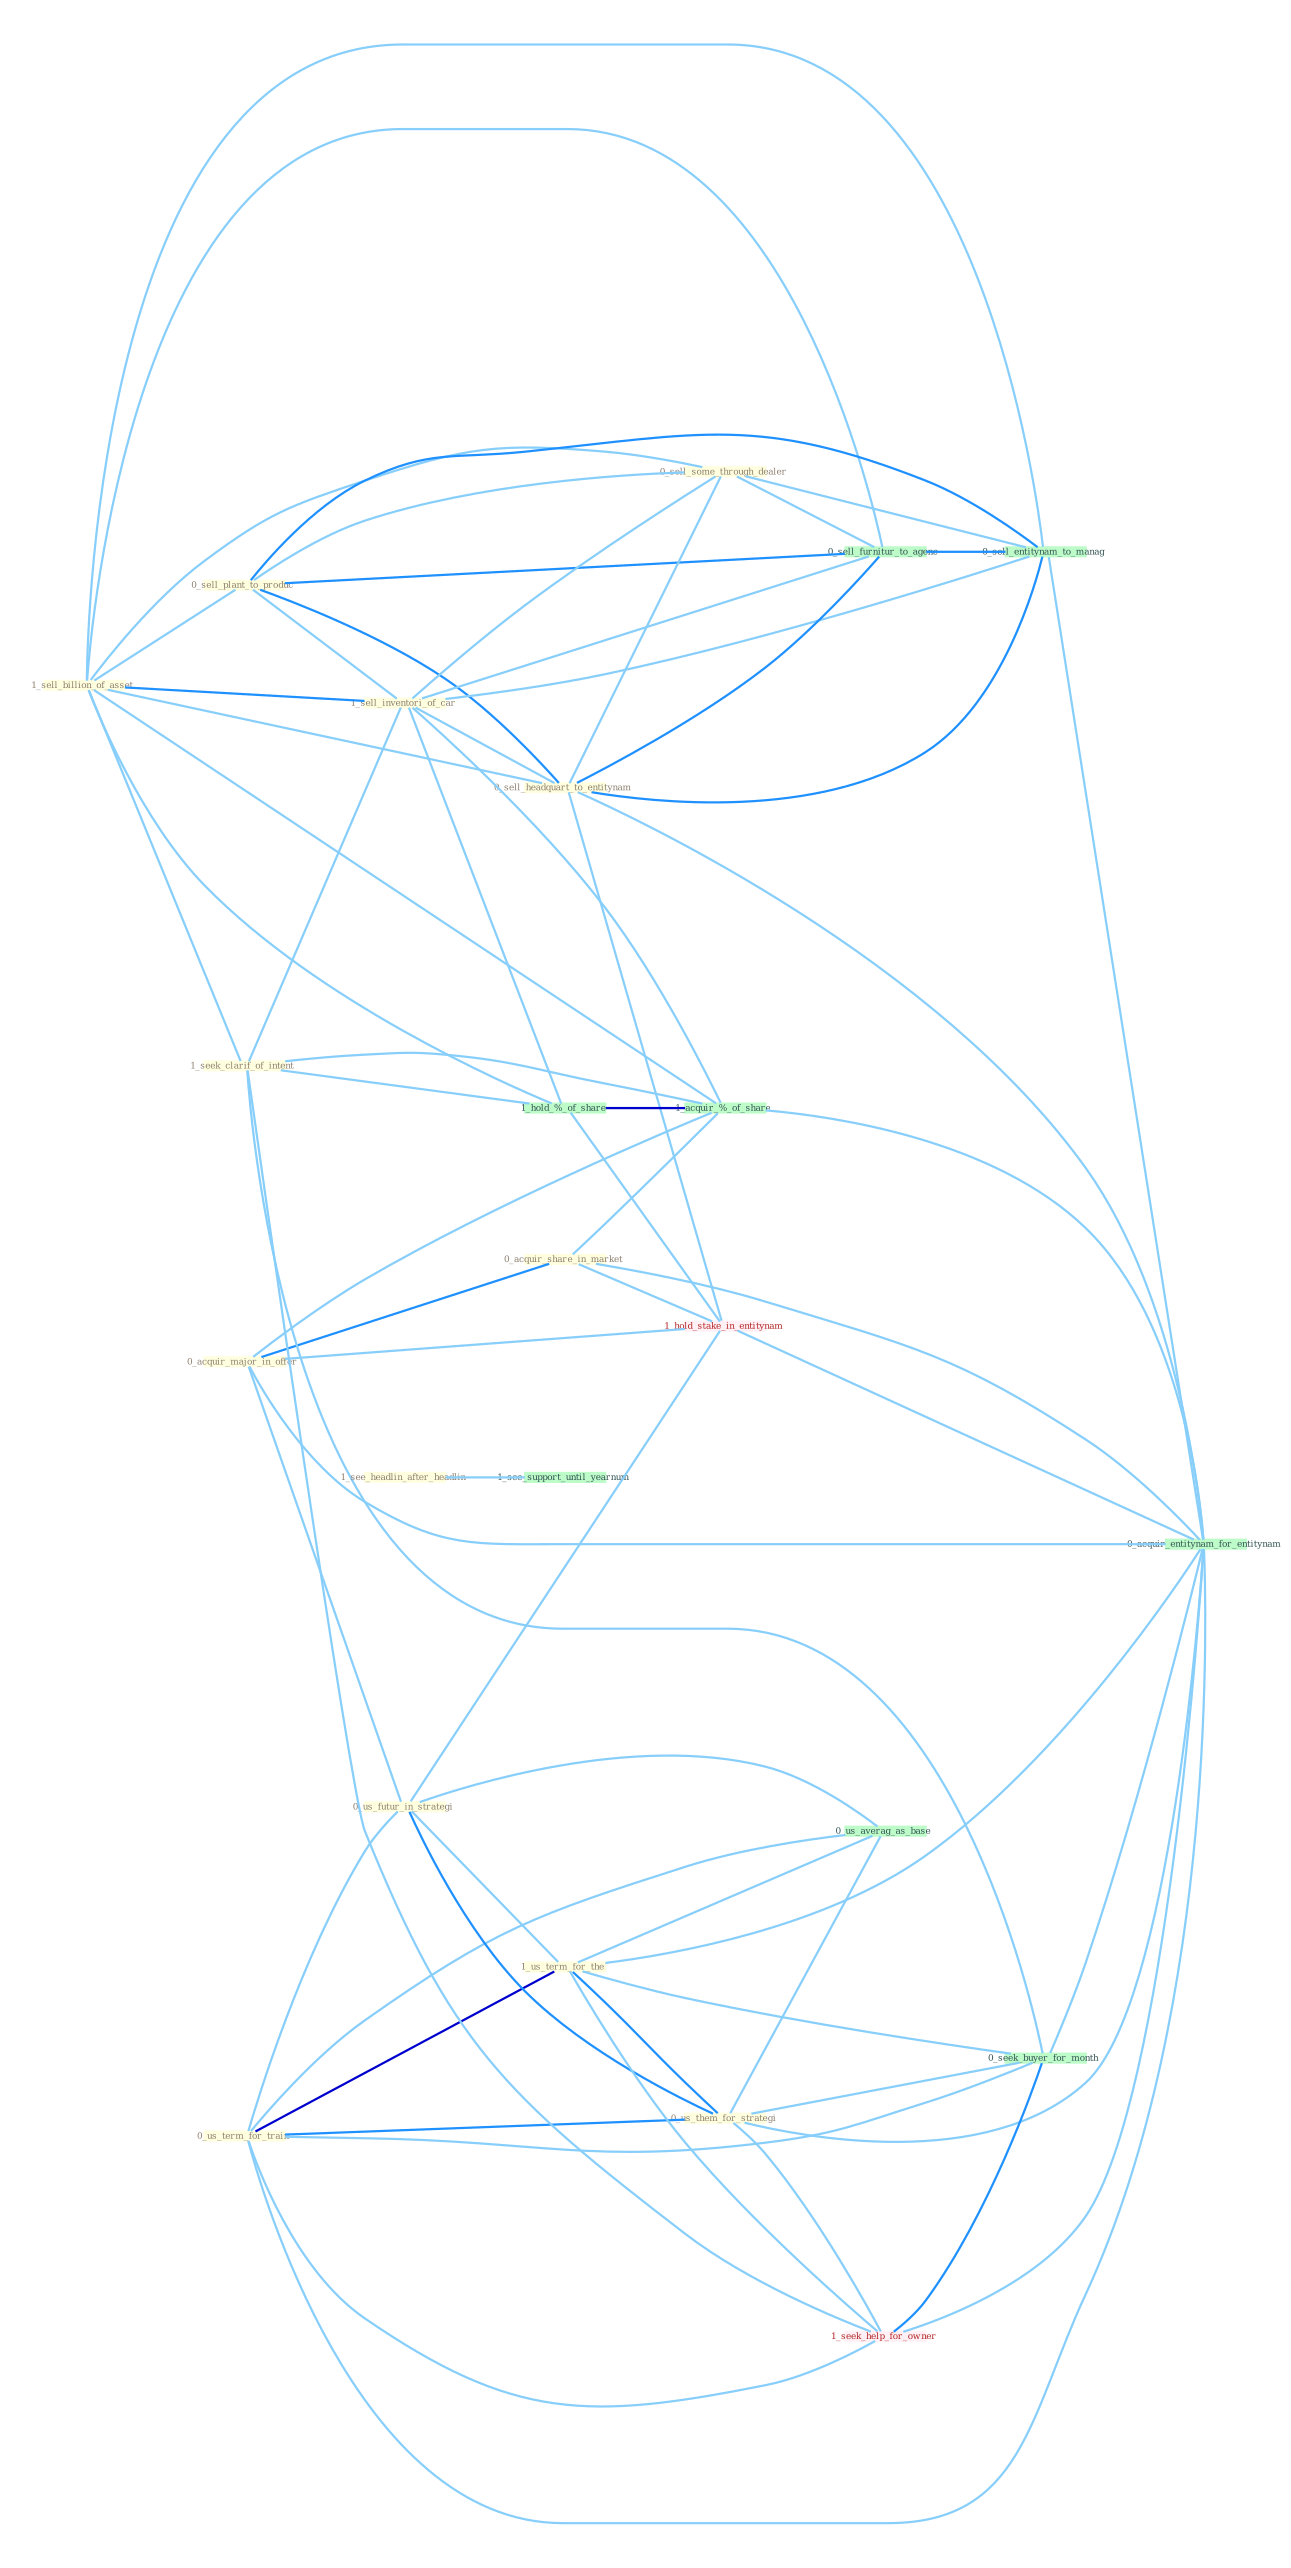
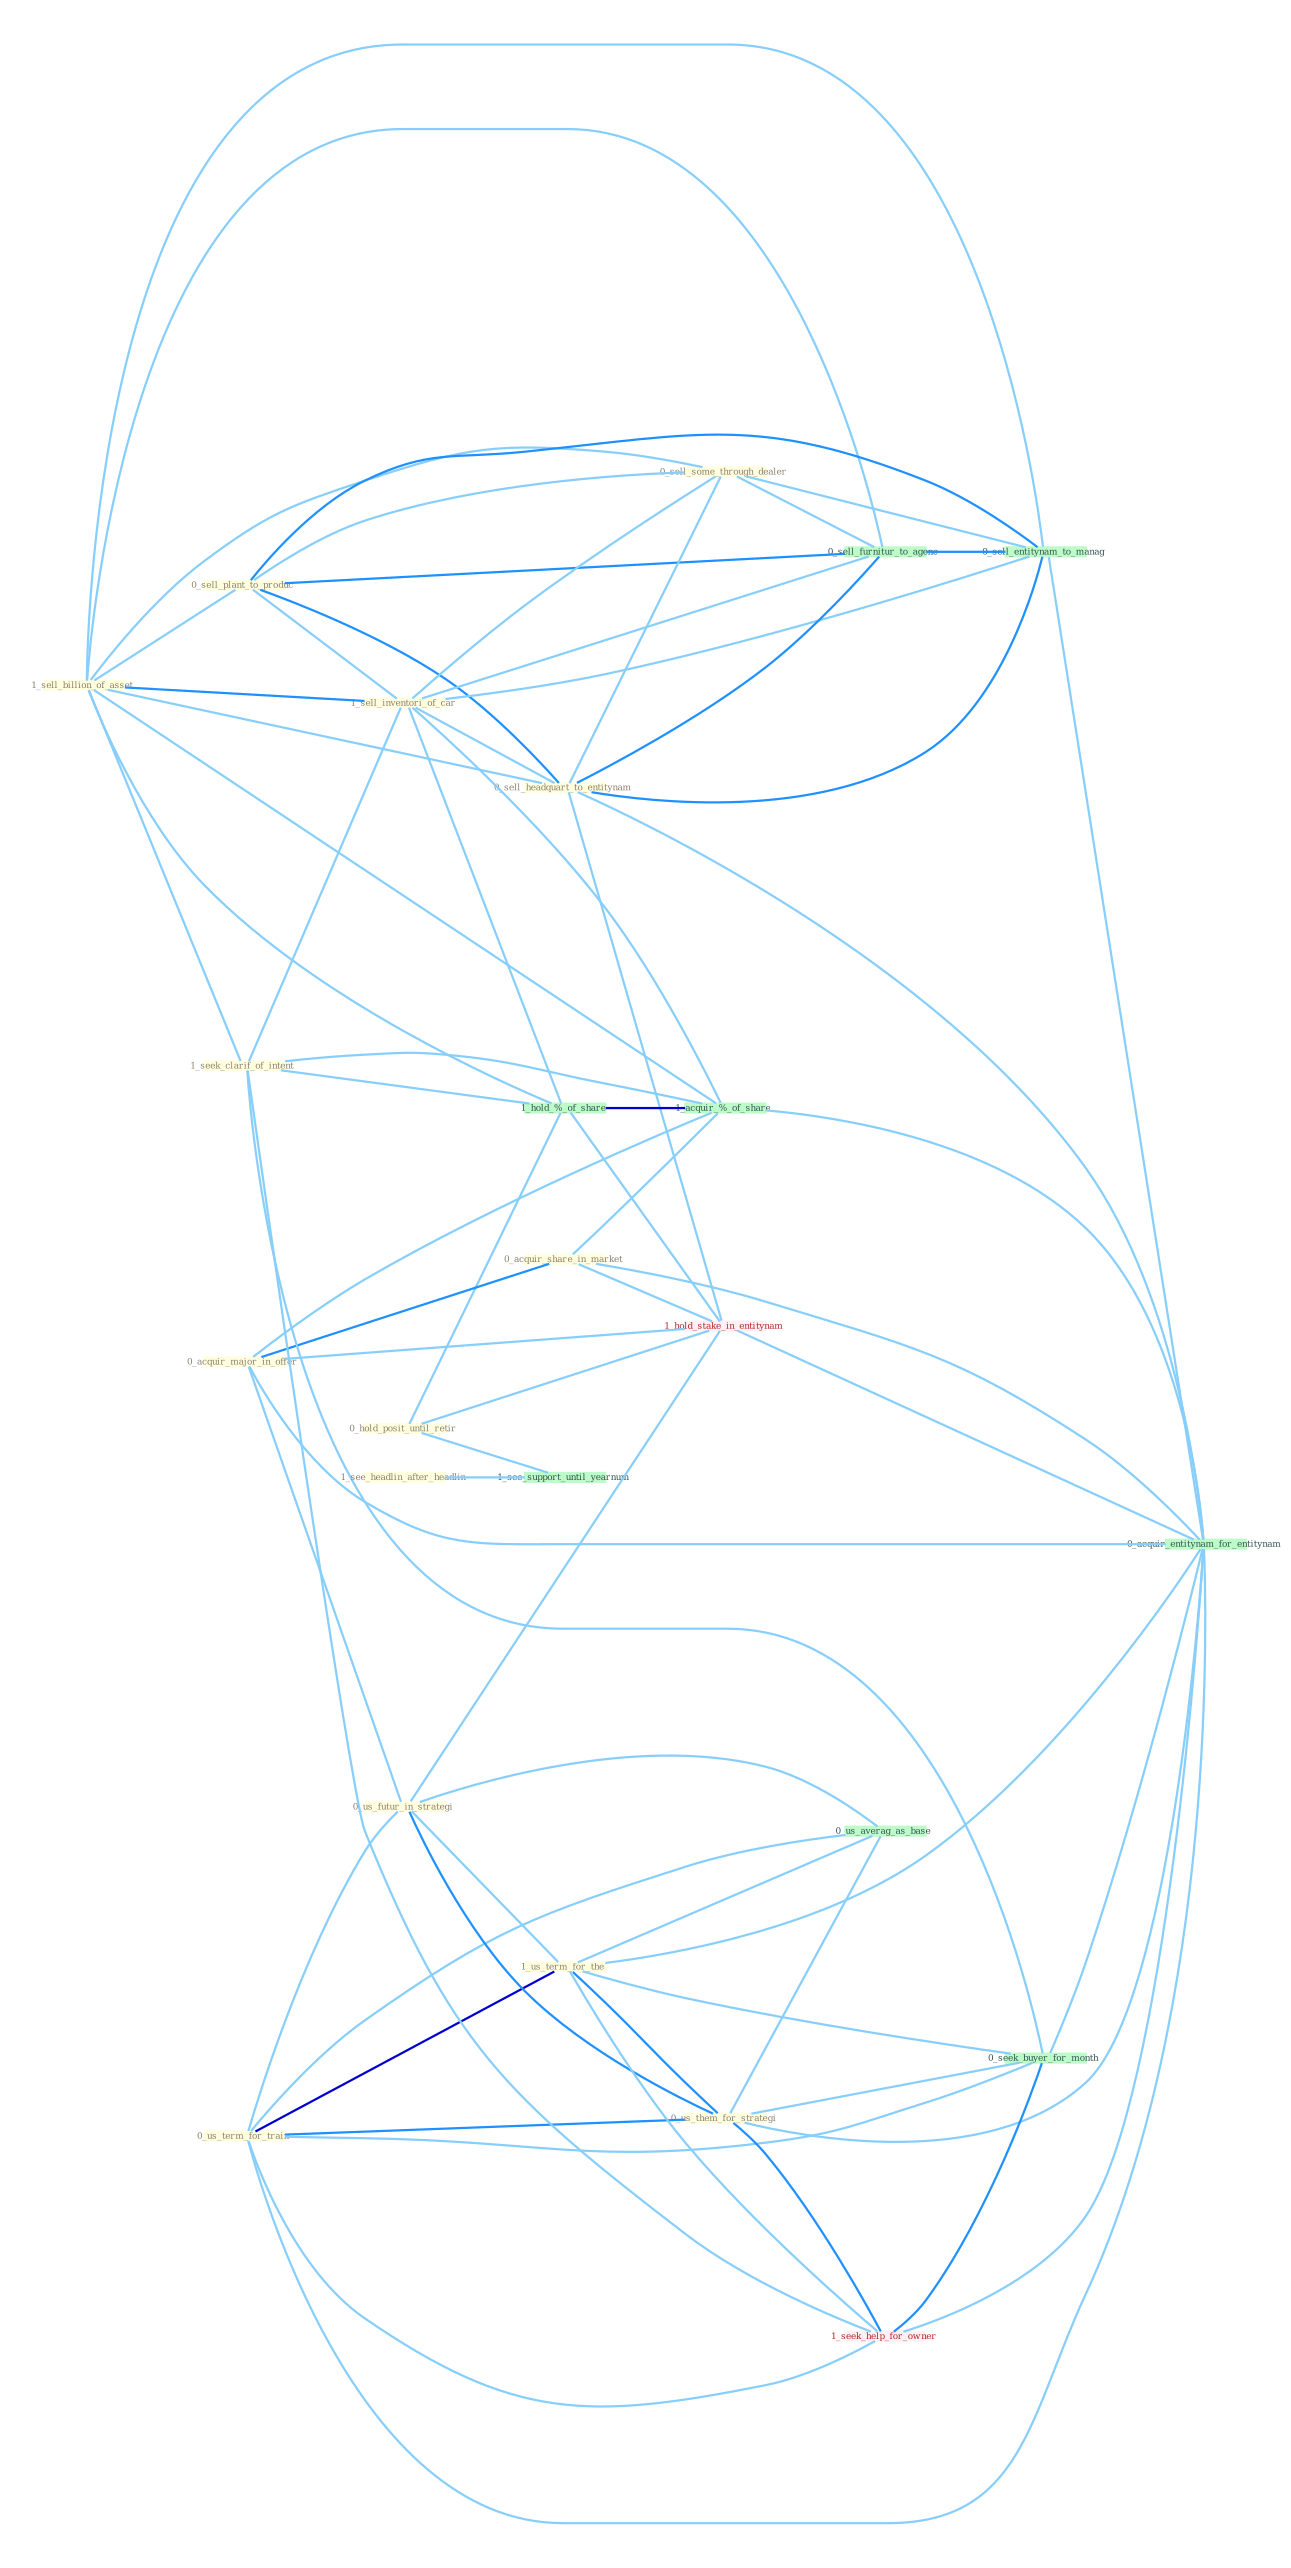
none -> (405, 1428)
(815, 2221) -> (815, 2221)
